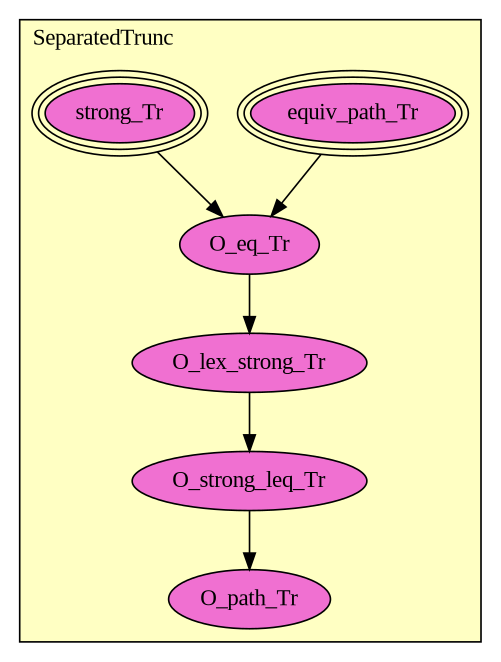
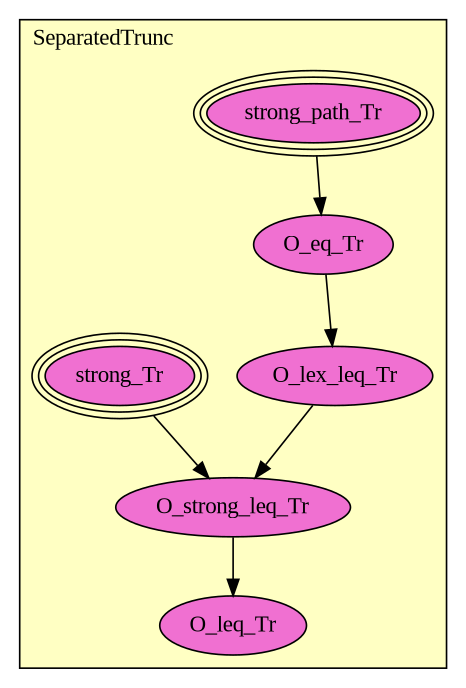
(353, 113) -> (314, 113)
(184, 178) -> (176, 441)
(250, 363) -> (335, 376)
(250, 599) -> (233, 625)
